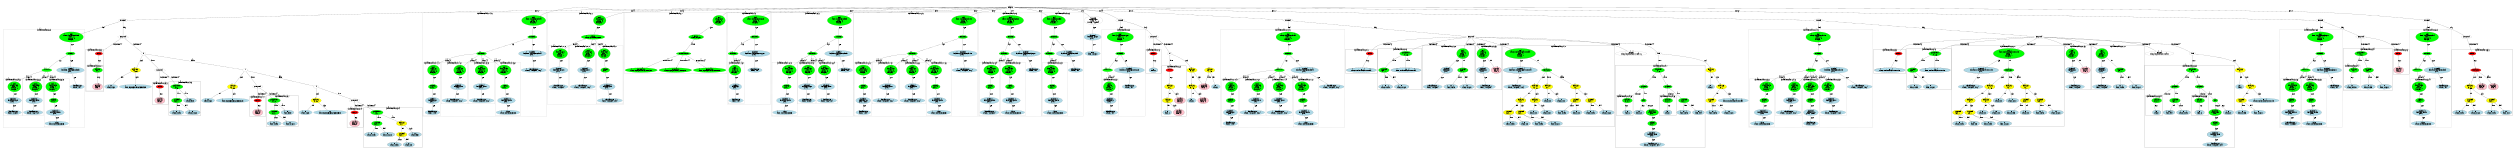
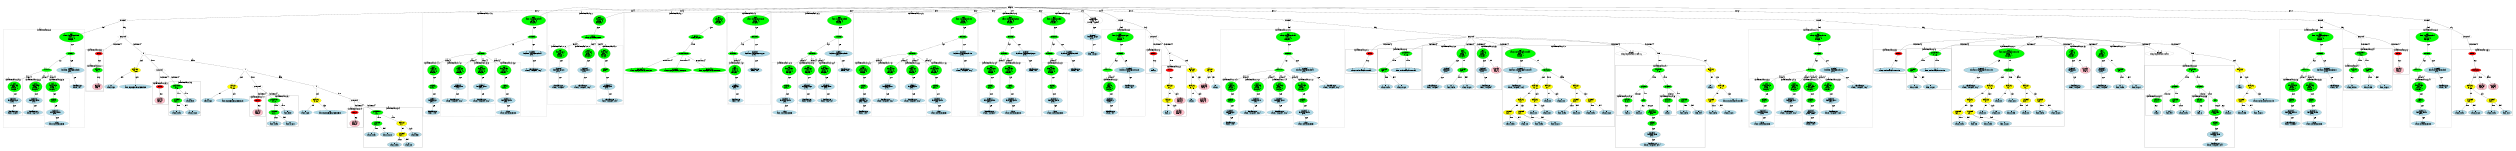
(675, 70) -> (675, 70)
(1209, 78) -> (1209, 78)
